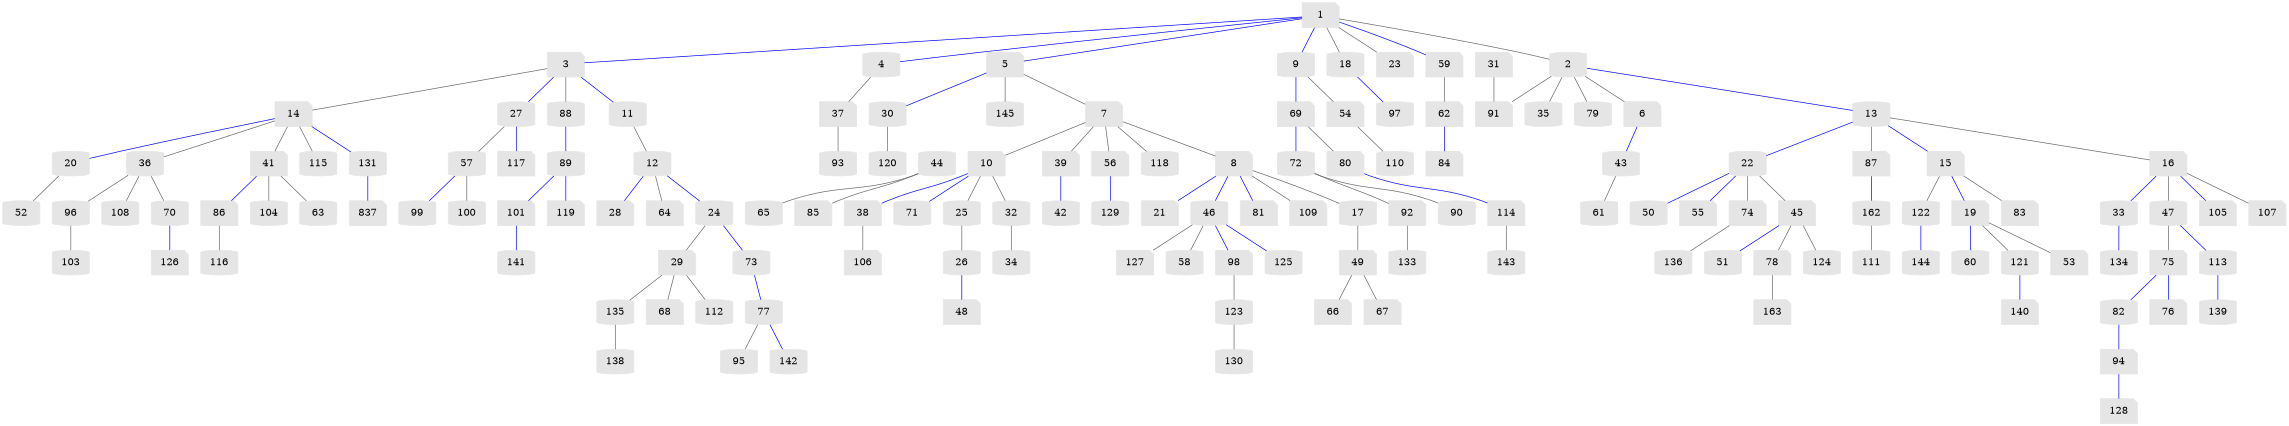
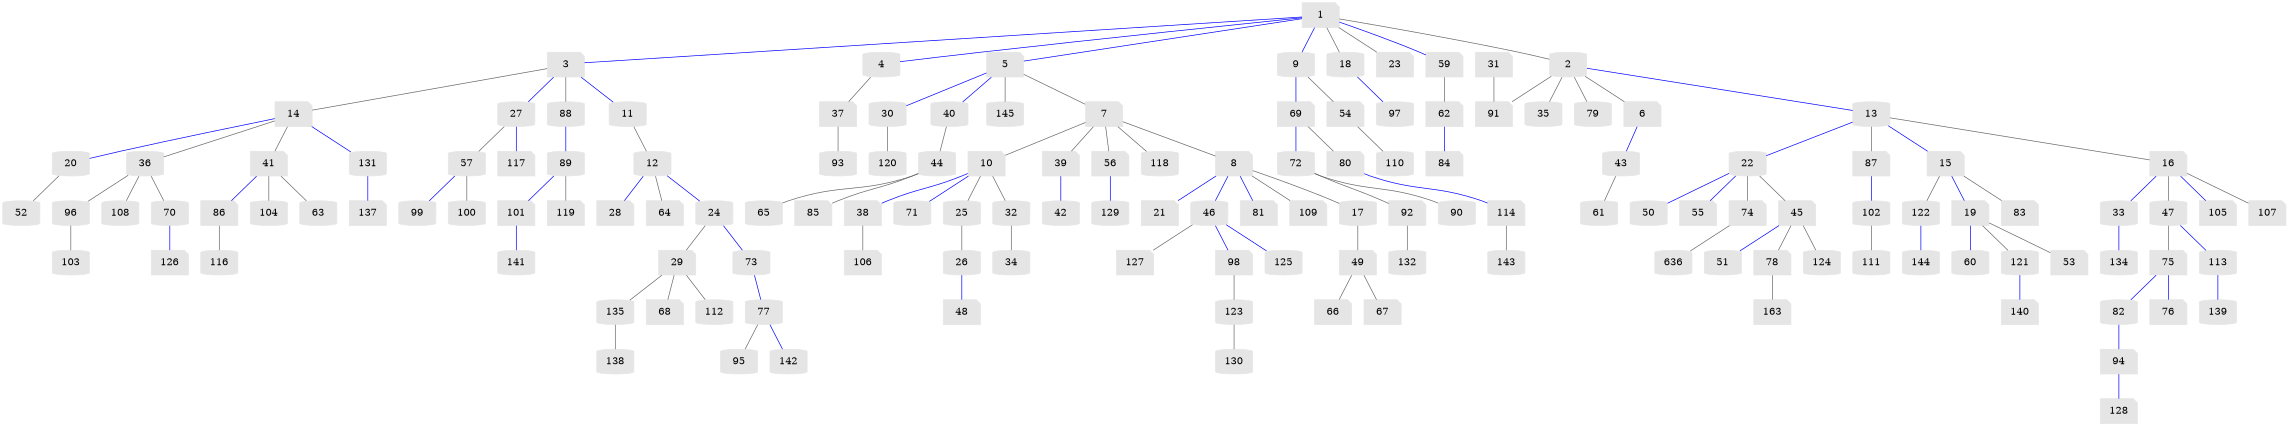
none -> (949, 114)
(318, 164) -> none
(566, 188) -> (566, 188)
(368, 213) -> (368, 213)
(1871, 213) -> (1871, 213)
(1185, 263) -> none
(1407, 263) -> (1407, 263)
(1673, 263) -> (1673, 263)
